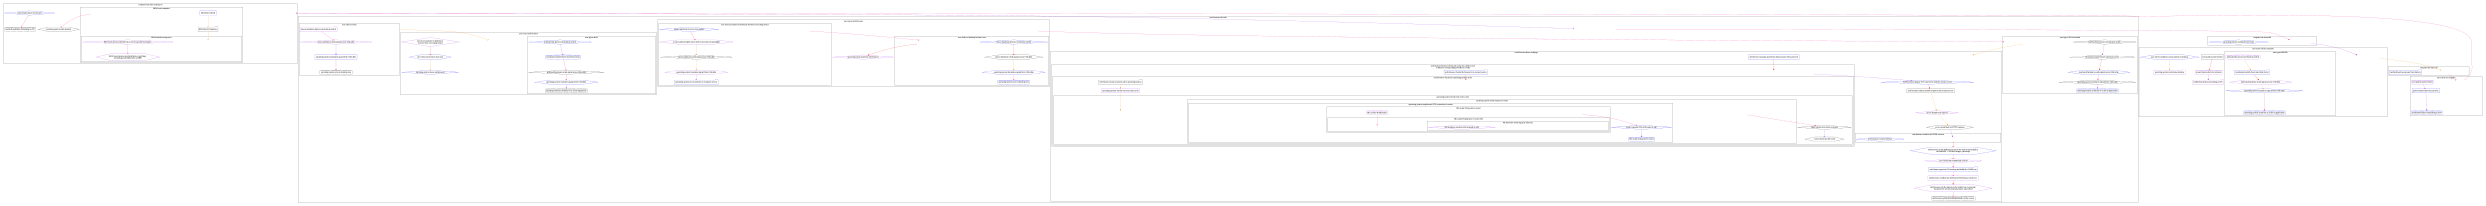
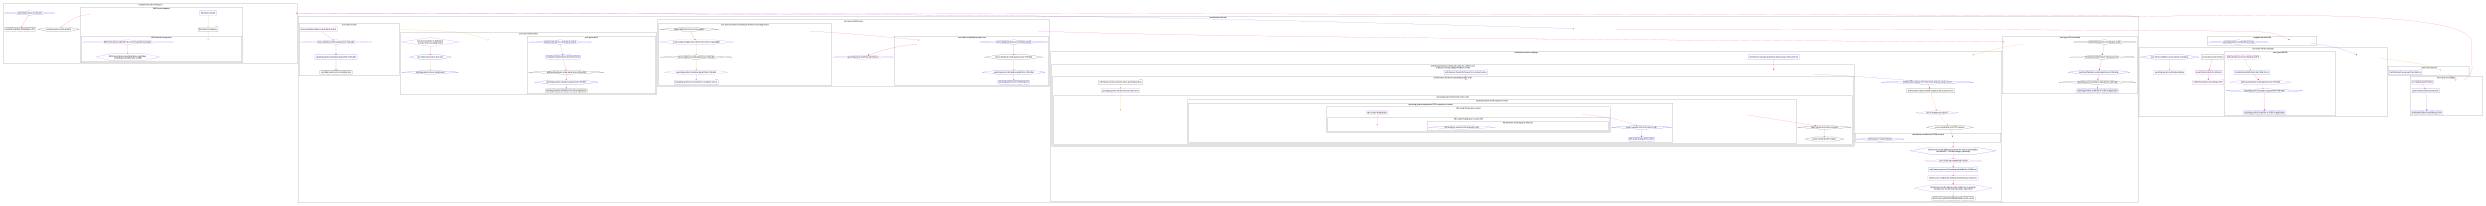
(689, 29) -> (689, 29)
(2429, 68) -> (2429, 68)
(1824, 139) -> (1824, 139)
